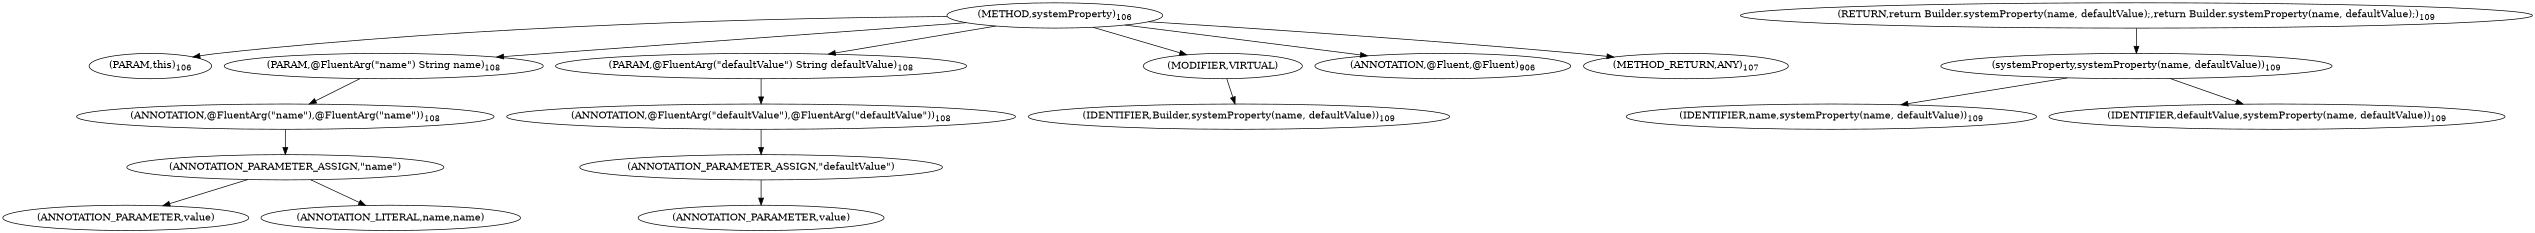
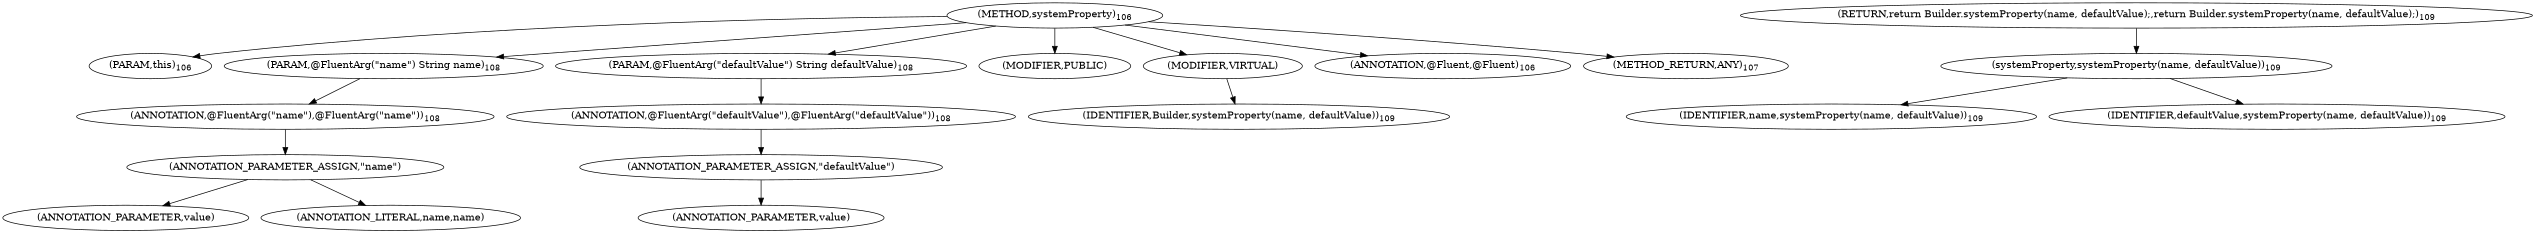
(1527, 65) -> (1527, 65)
none -> (1055, 66)
